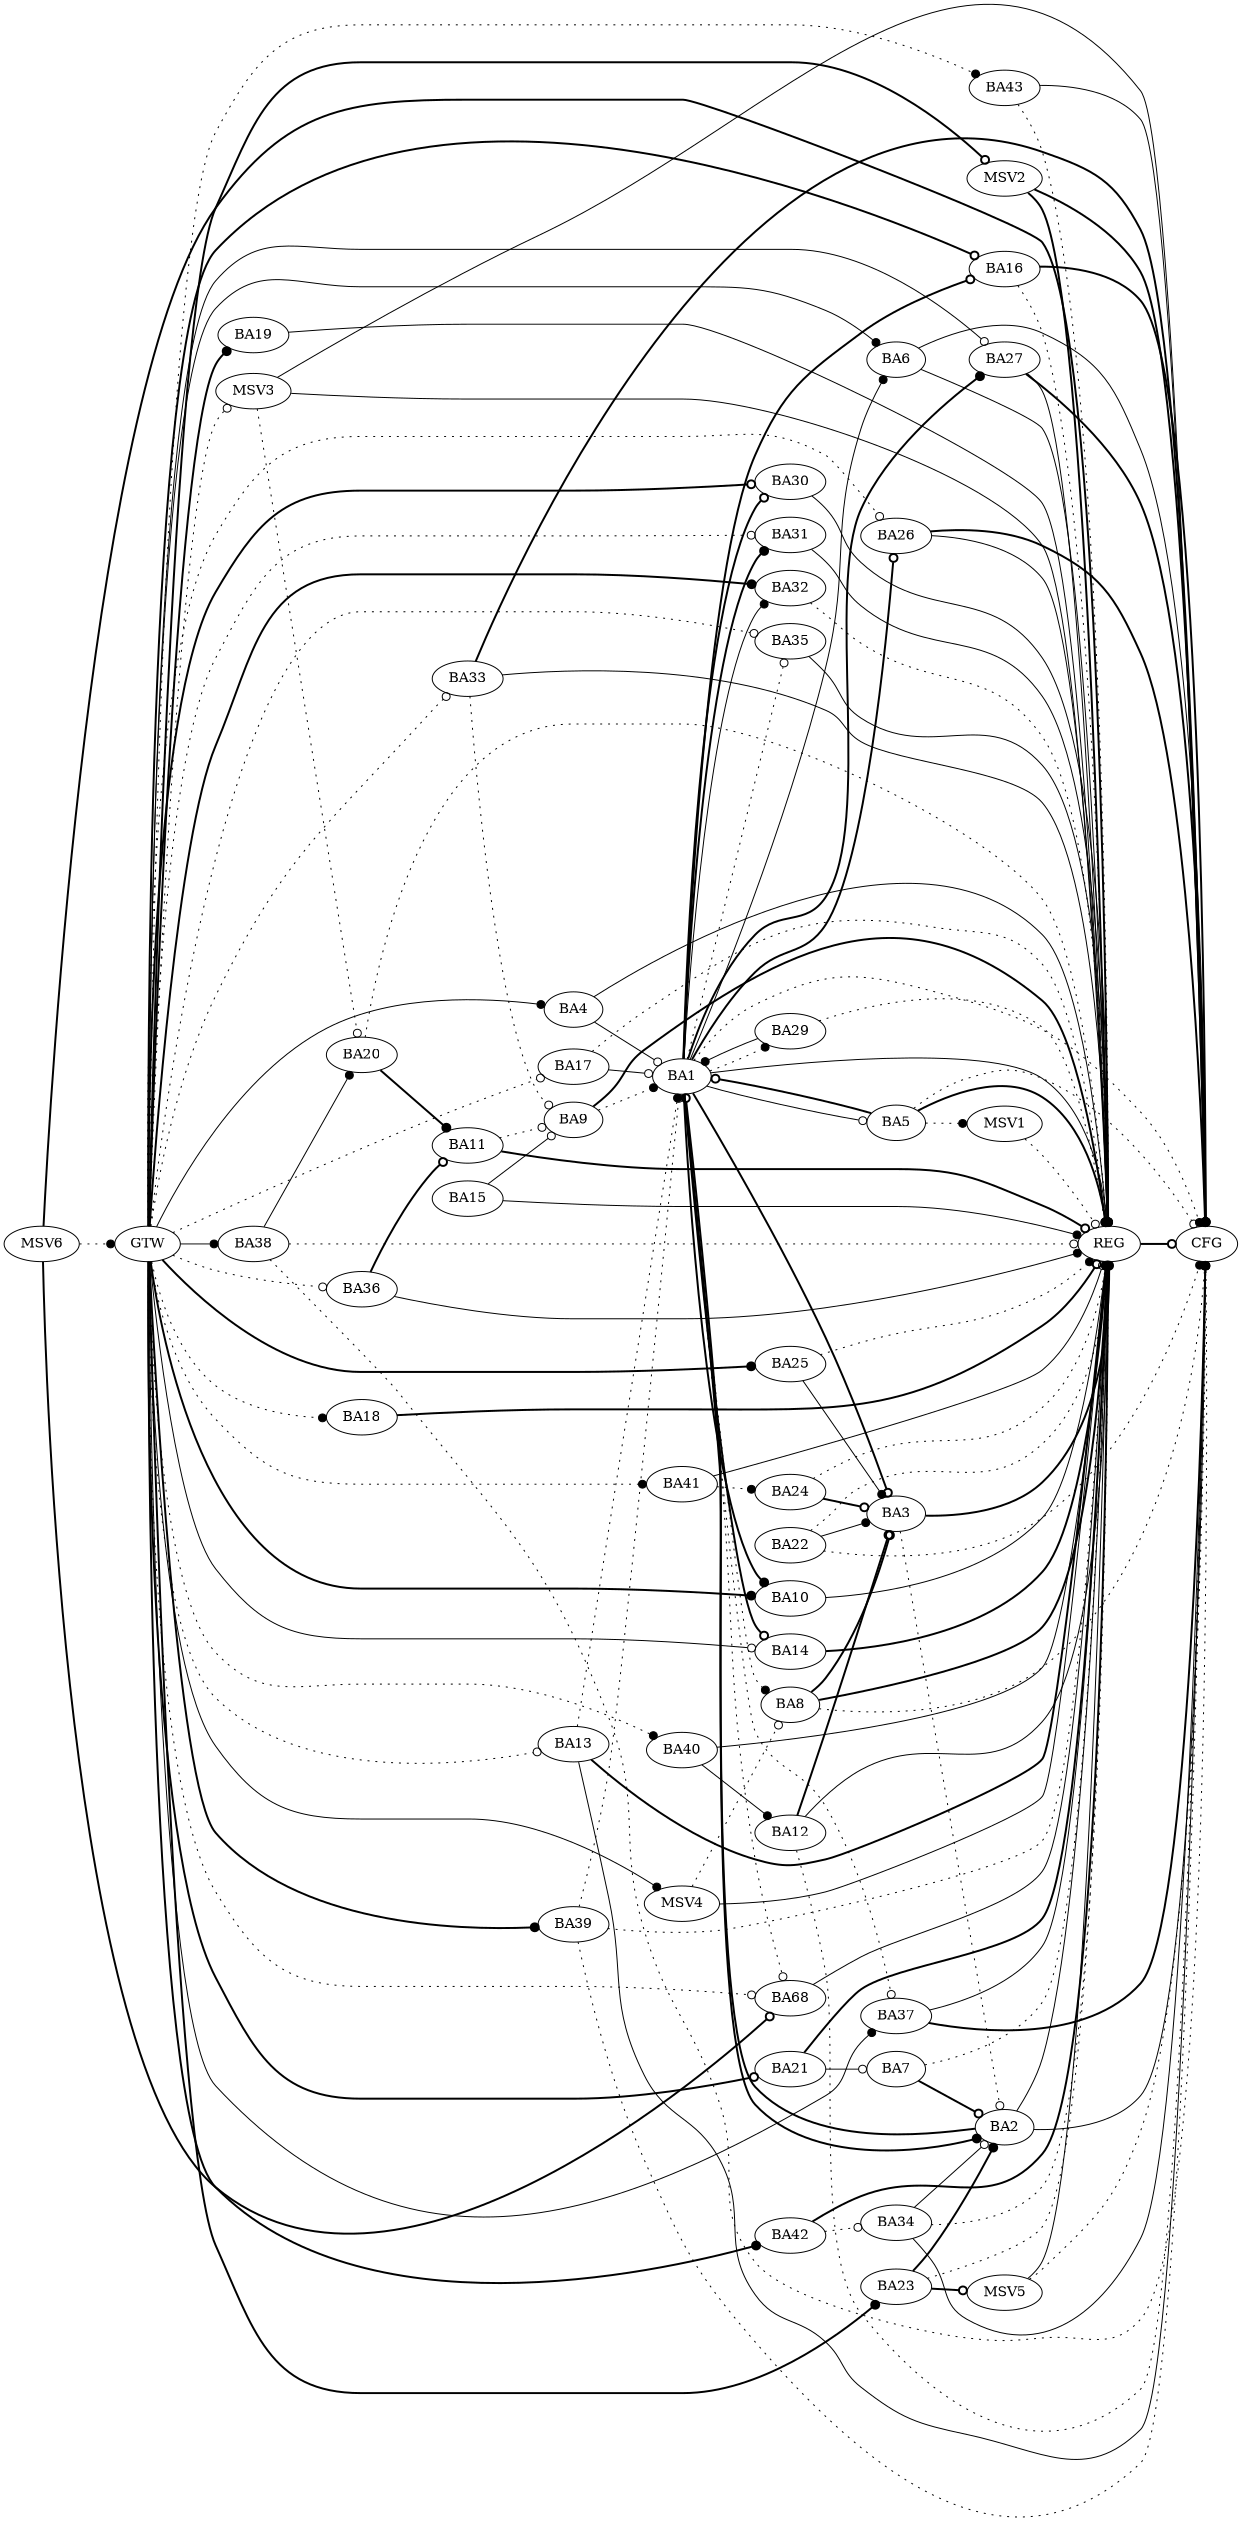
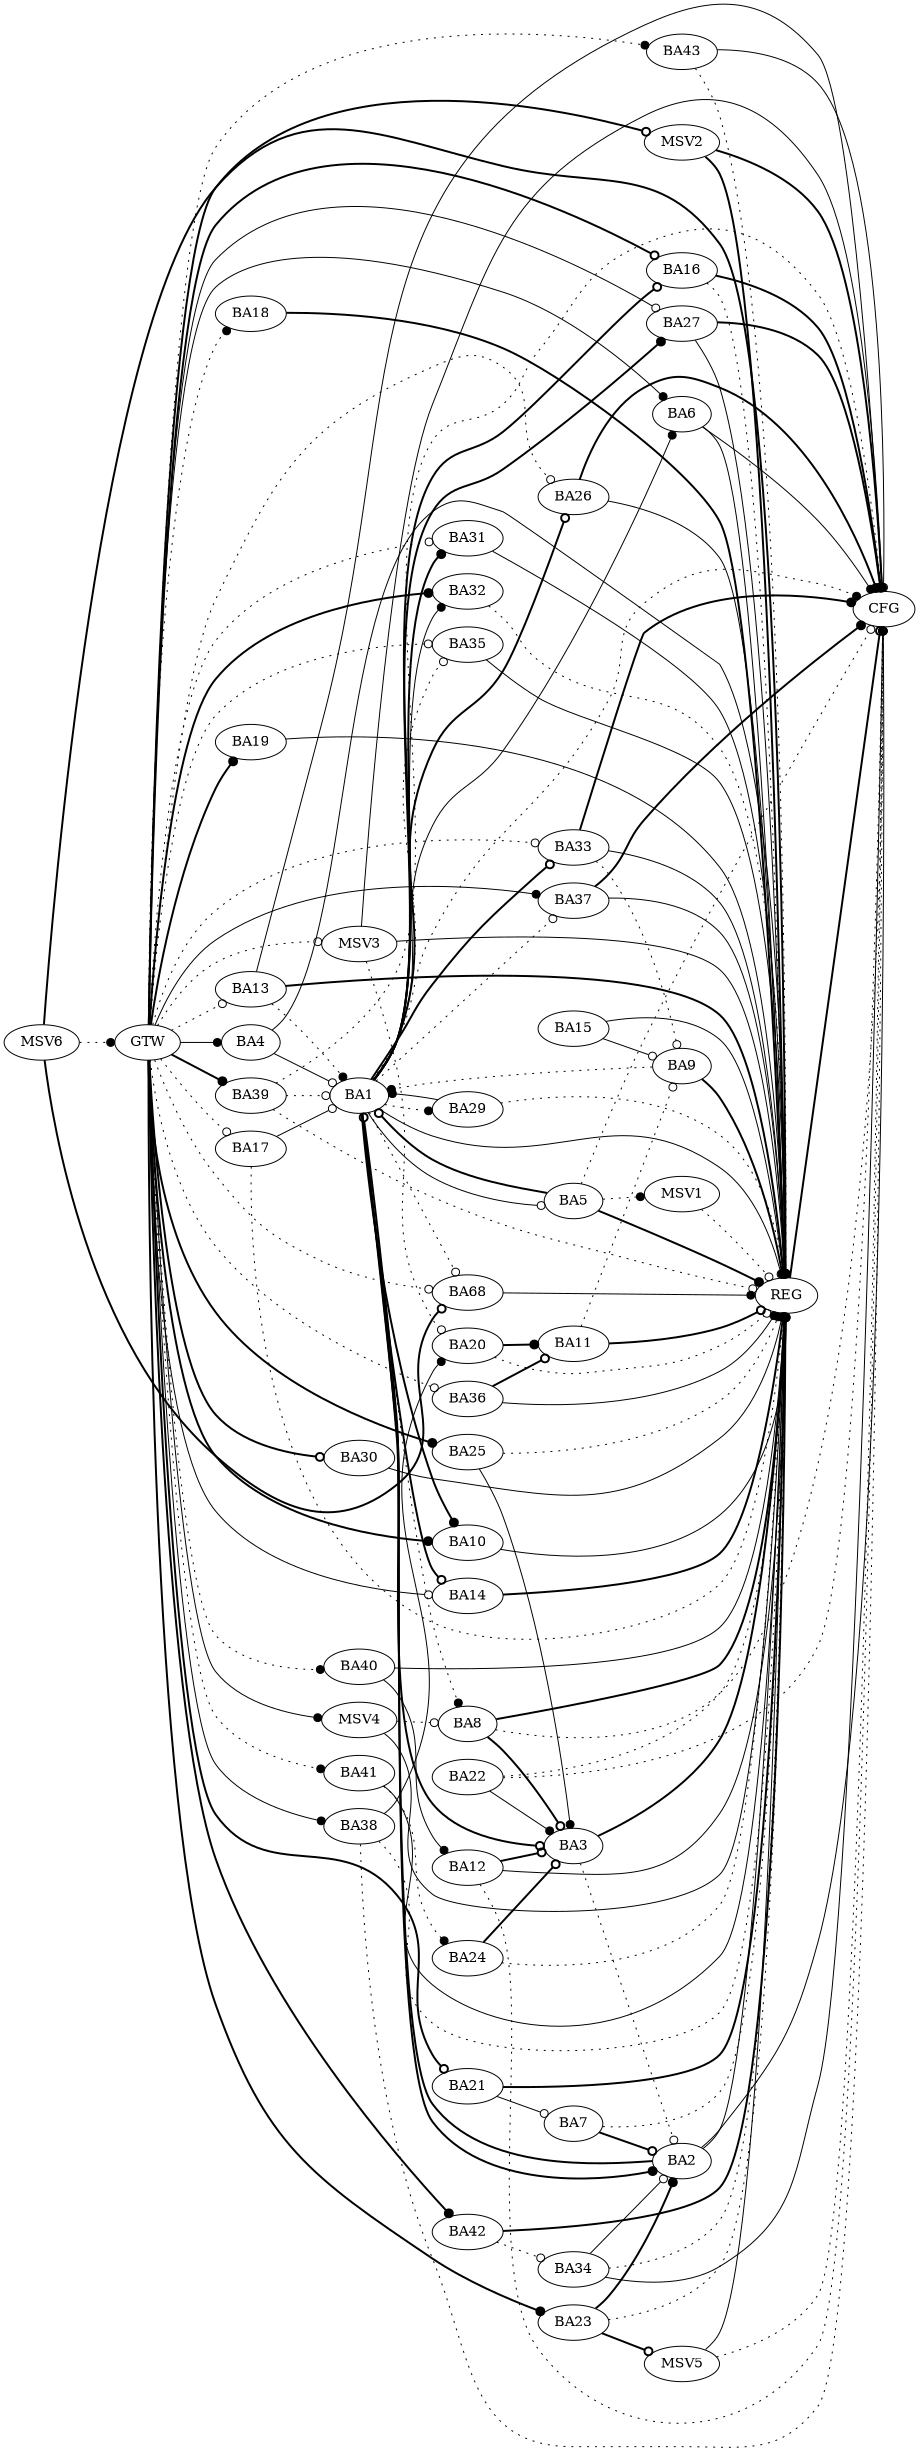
(701, 776) -> (448, 965)
